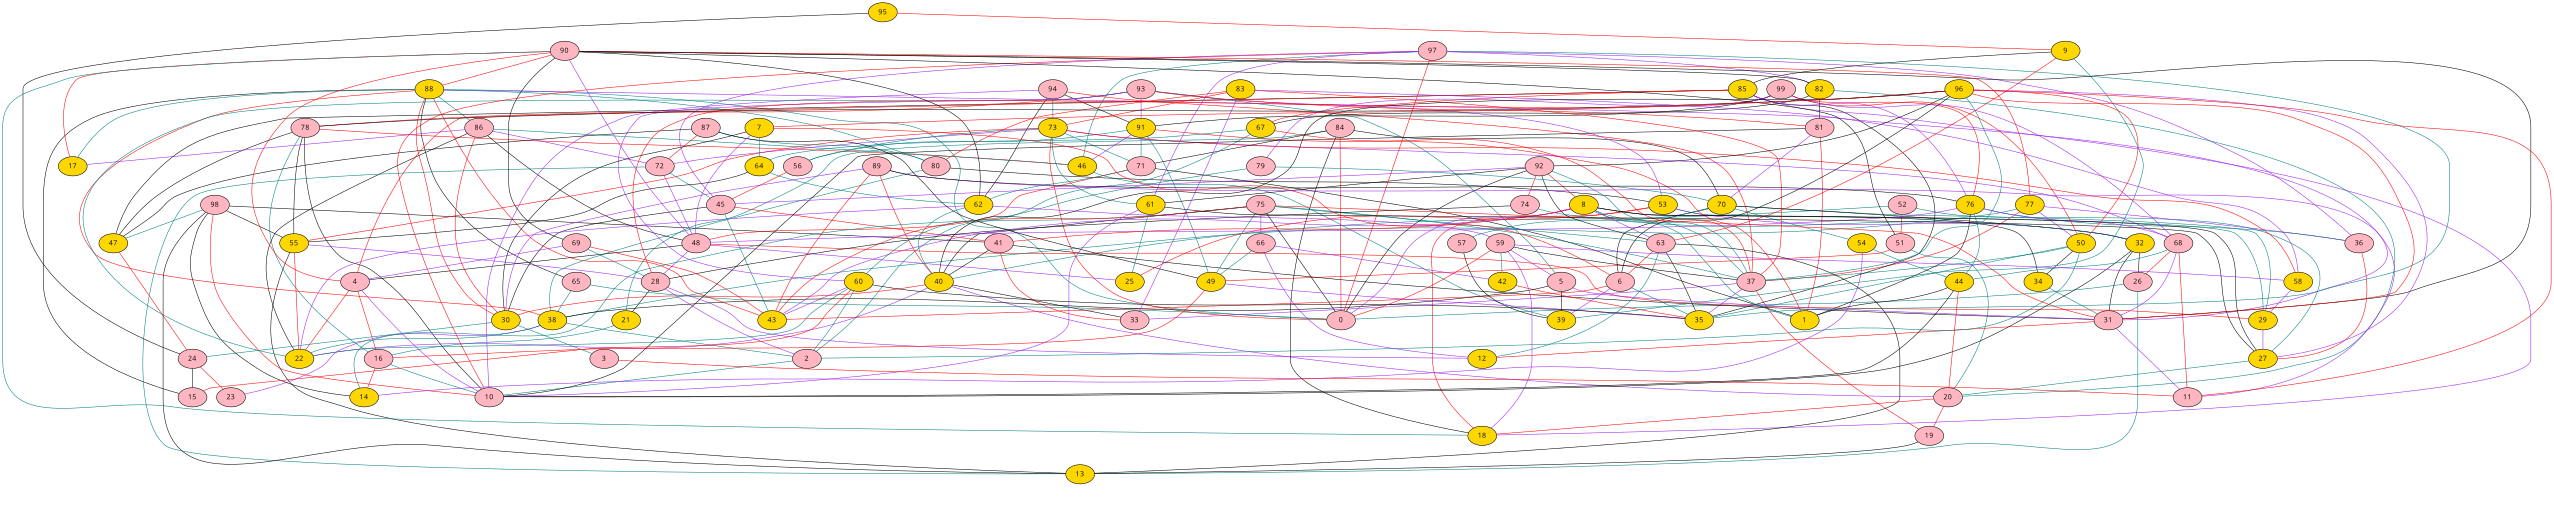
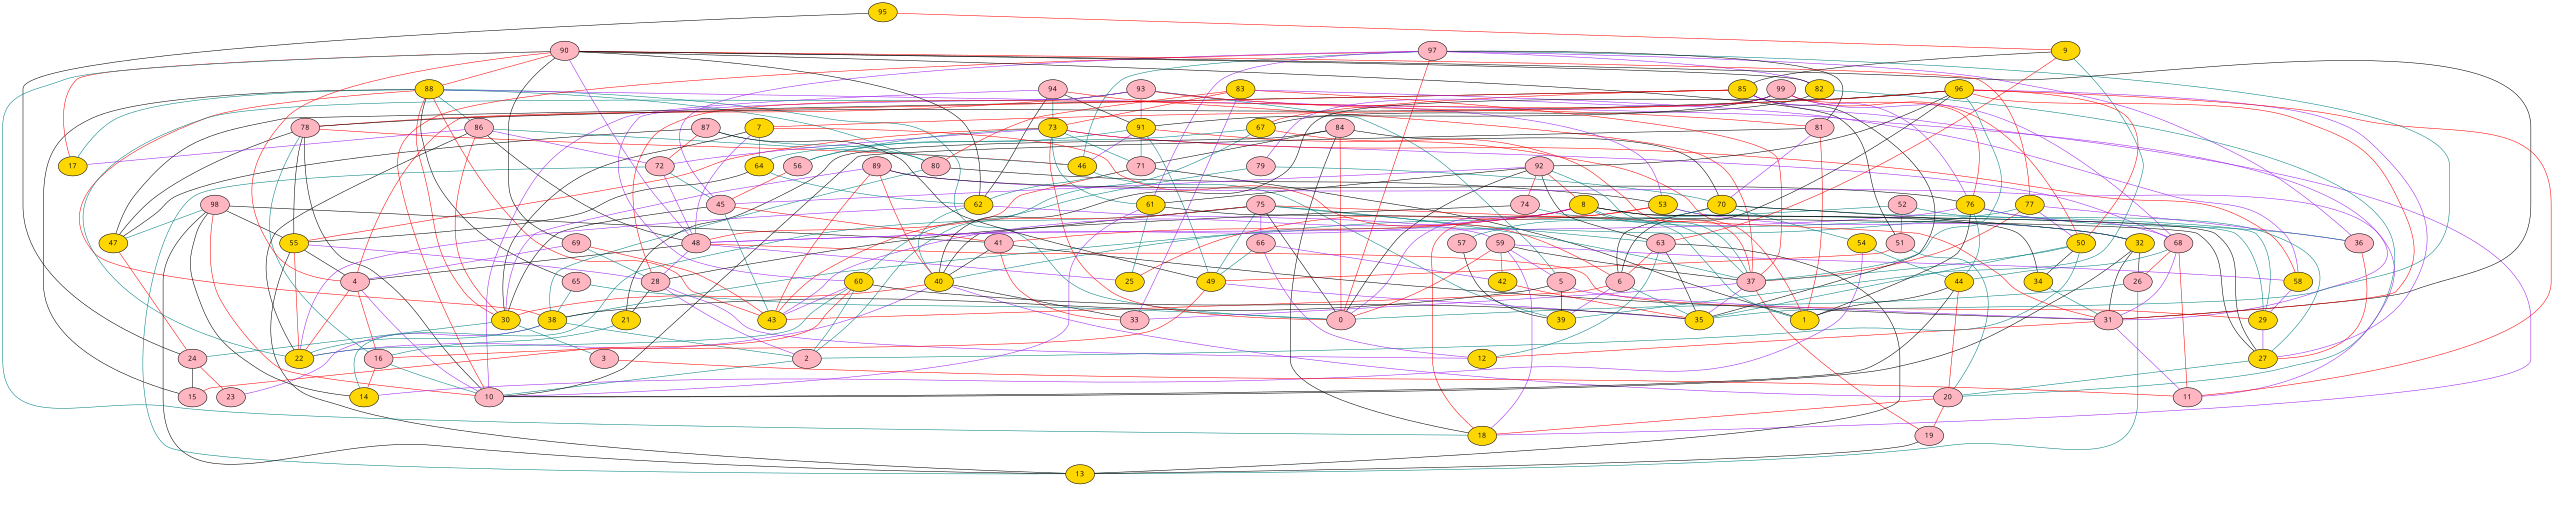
(1820, 109) -> (1667, 55)
(962, 145) -> (962, 145)
(1622, 224) -> (1141, 232)
none -> (325, 263)
